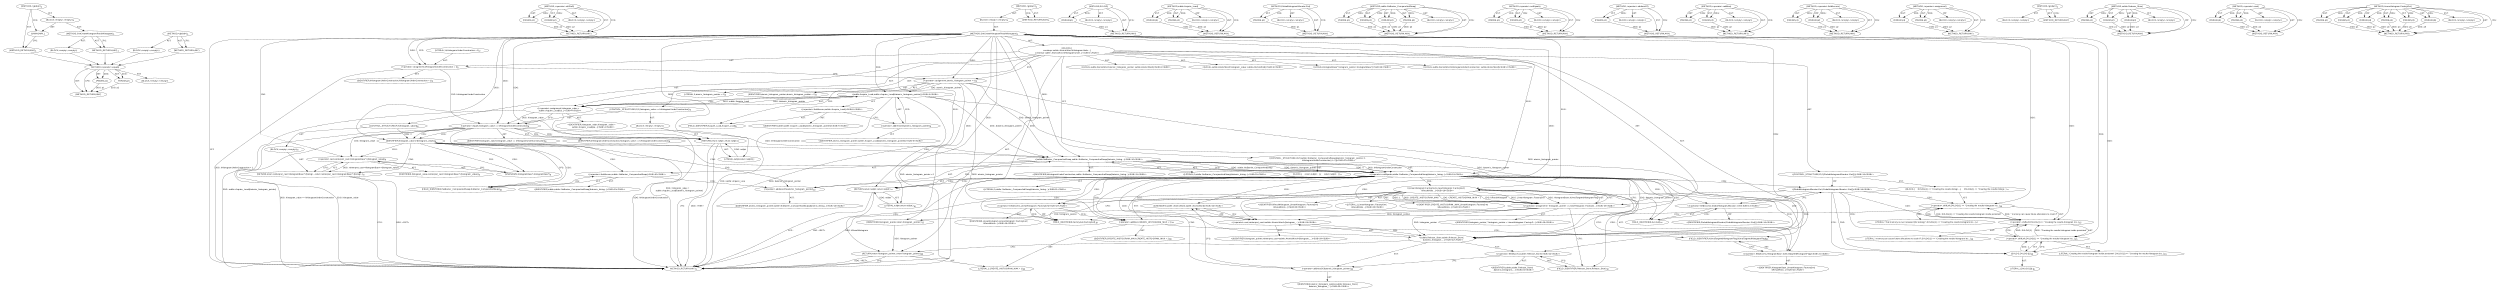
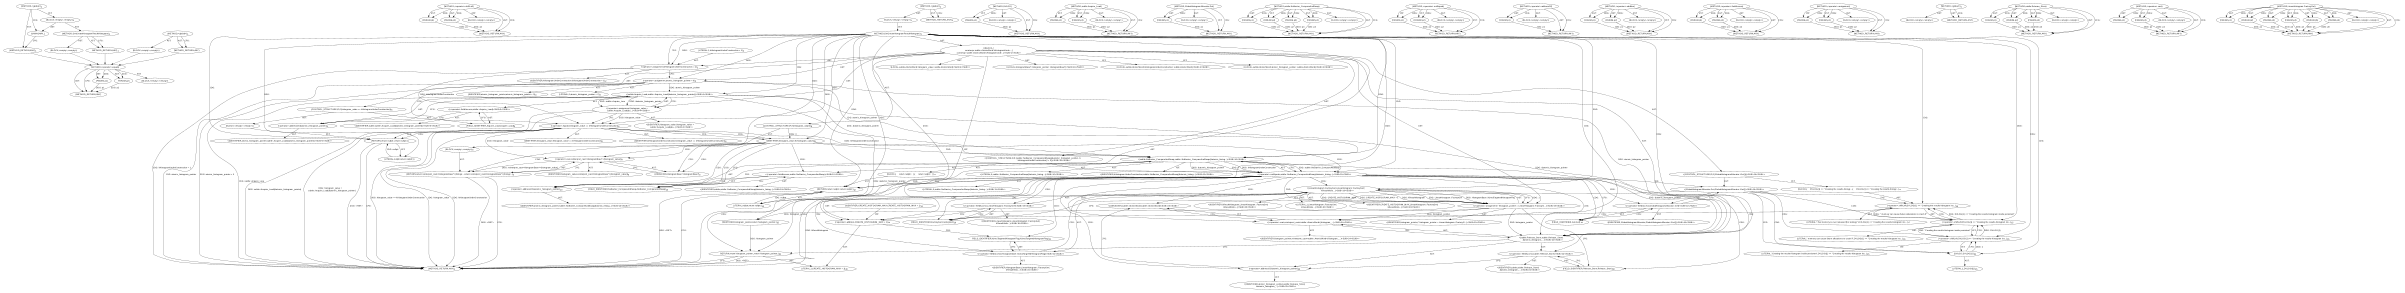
none -> (481, 119)
(1140, 230) -> (874, 214)
